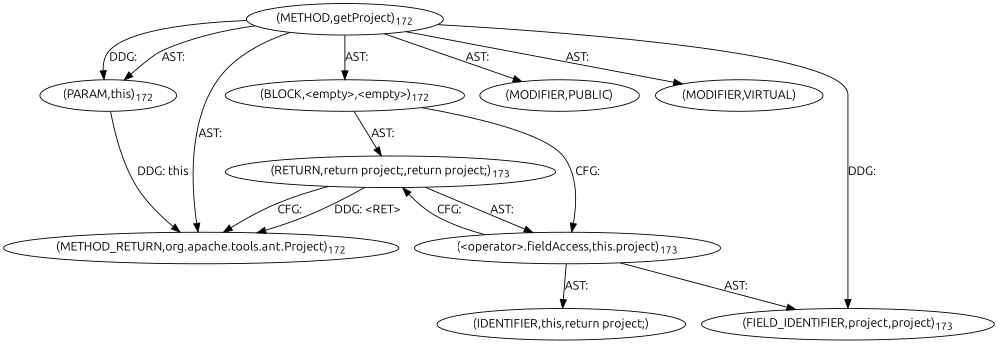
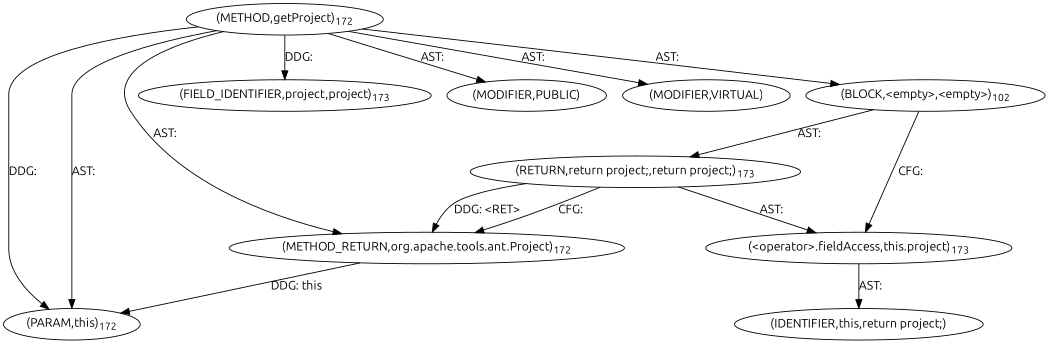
(421, 94) -> (1001, 94)
(130, 175) -> (245, 287)
(444, 220) -> none
(704, 285) -> none
